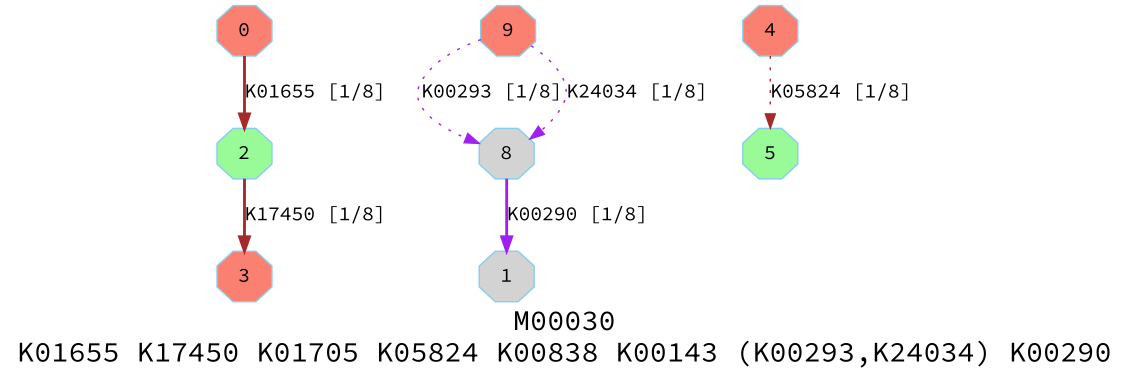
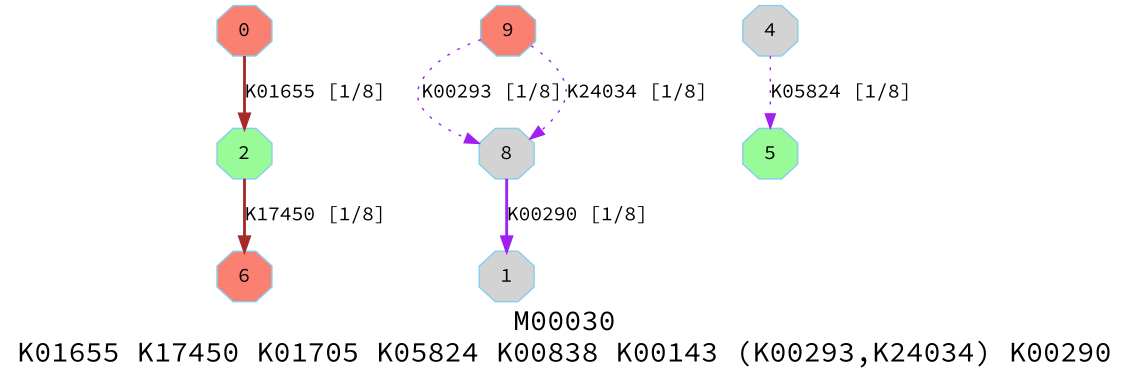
(770, 31) -> (770, 31)
(770, 85) -> (770, 85)
(244, 276) -> (244, 276)
